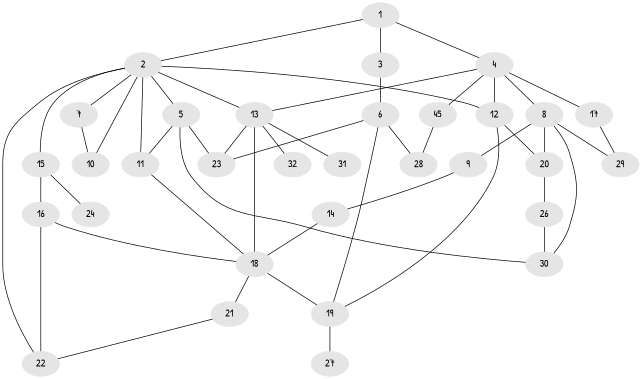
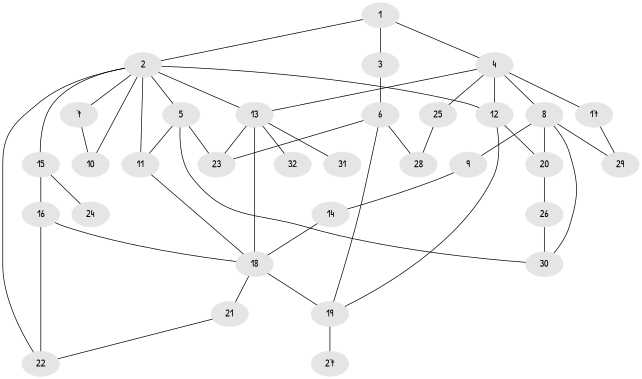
(438, 115) -> (438, 115)
